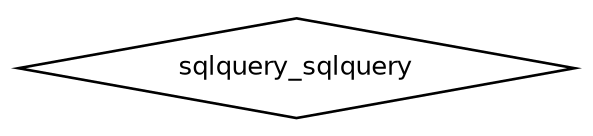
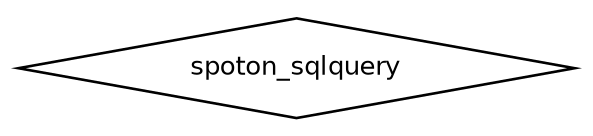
(296, 68) -> (296, 68)
